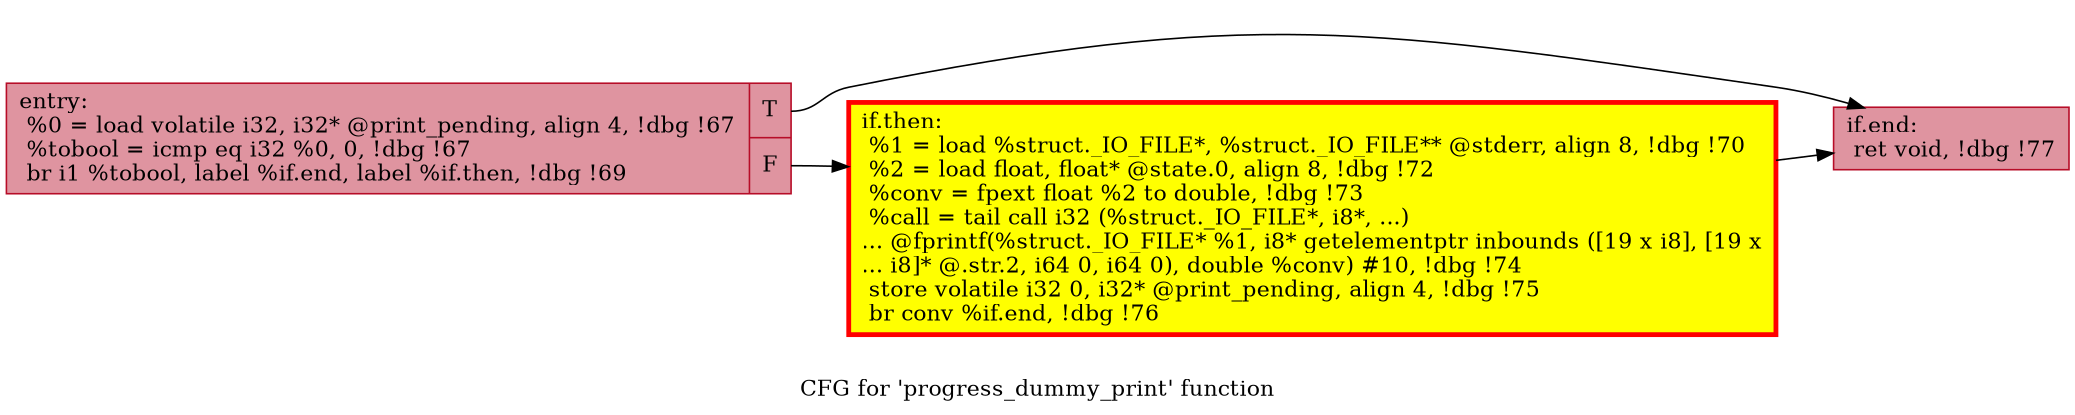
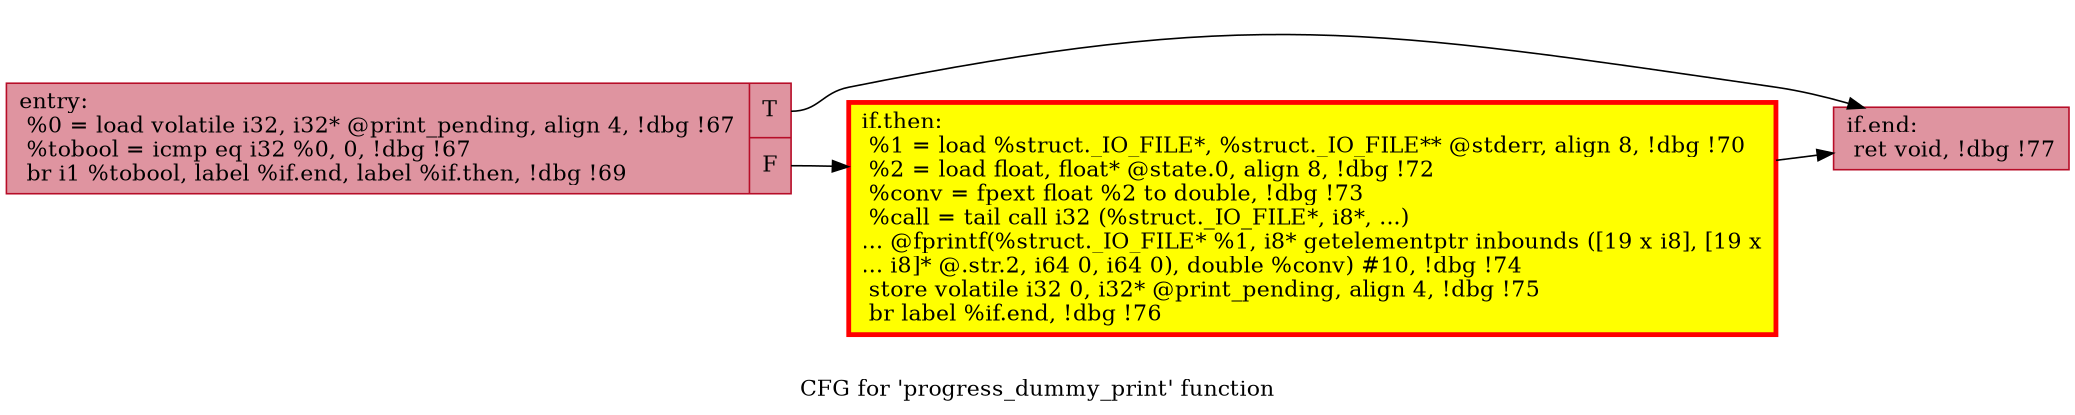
(1011, 314) -> (1012, 314)
